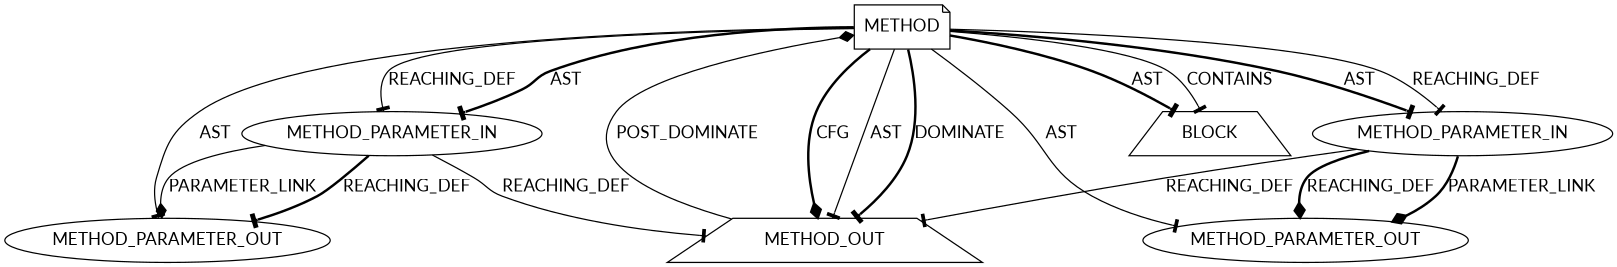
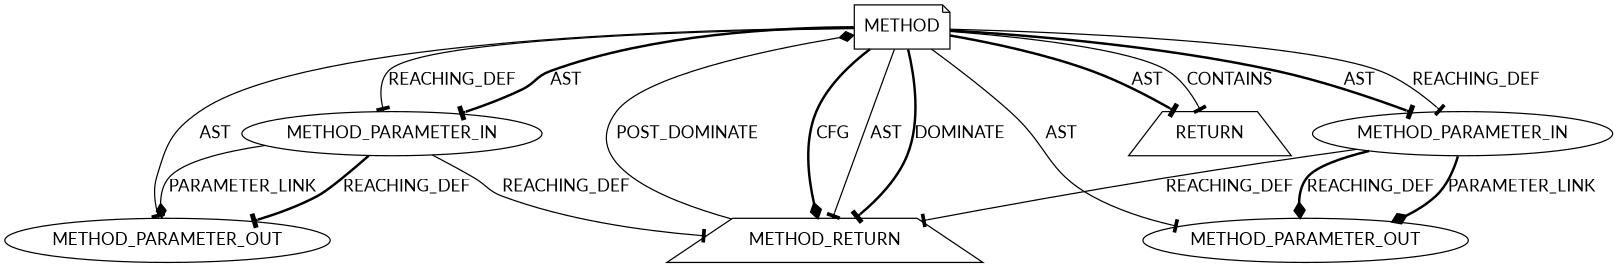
(1210, 134) -> (1210, 134)
(825, 240) -> (825, 240)
